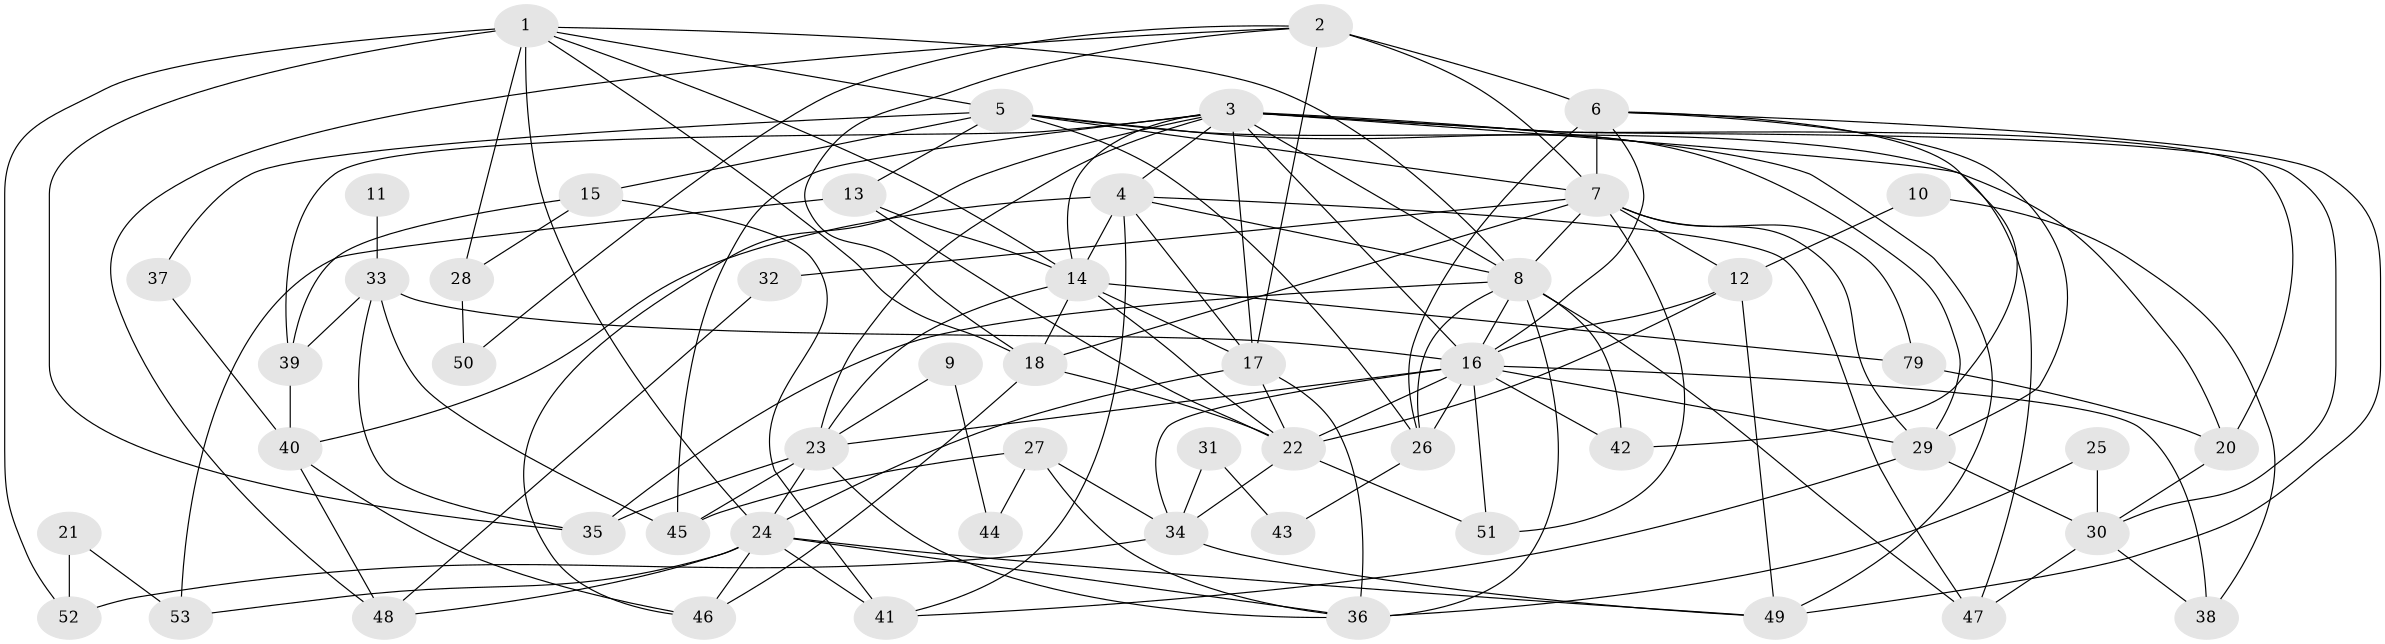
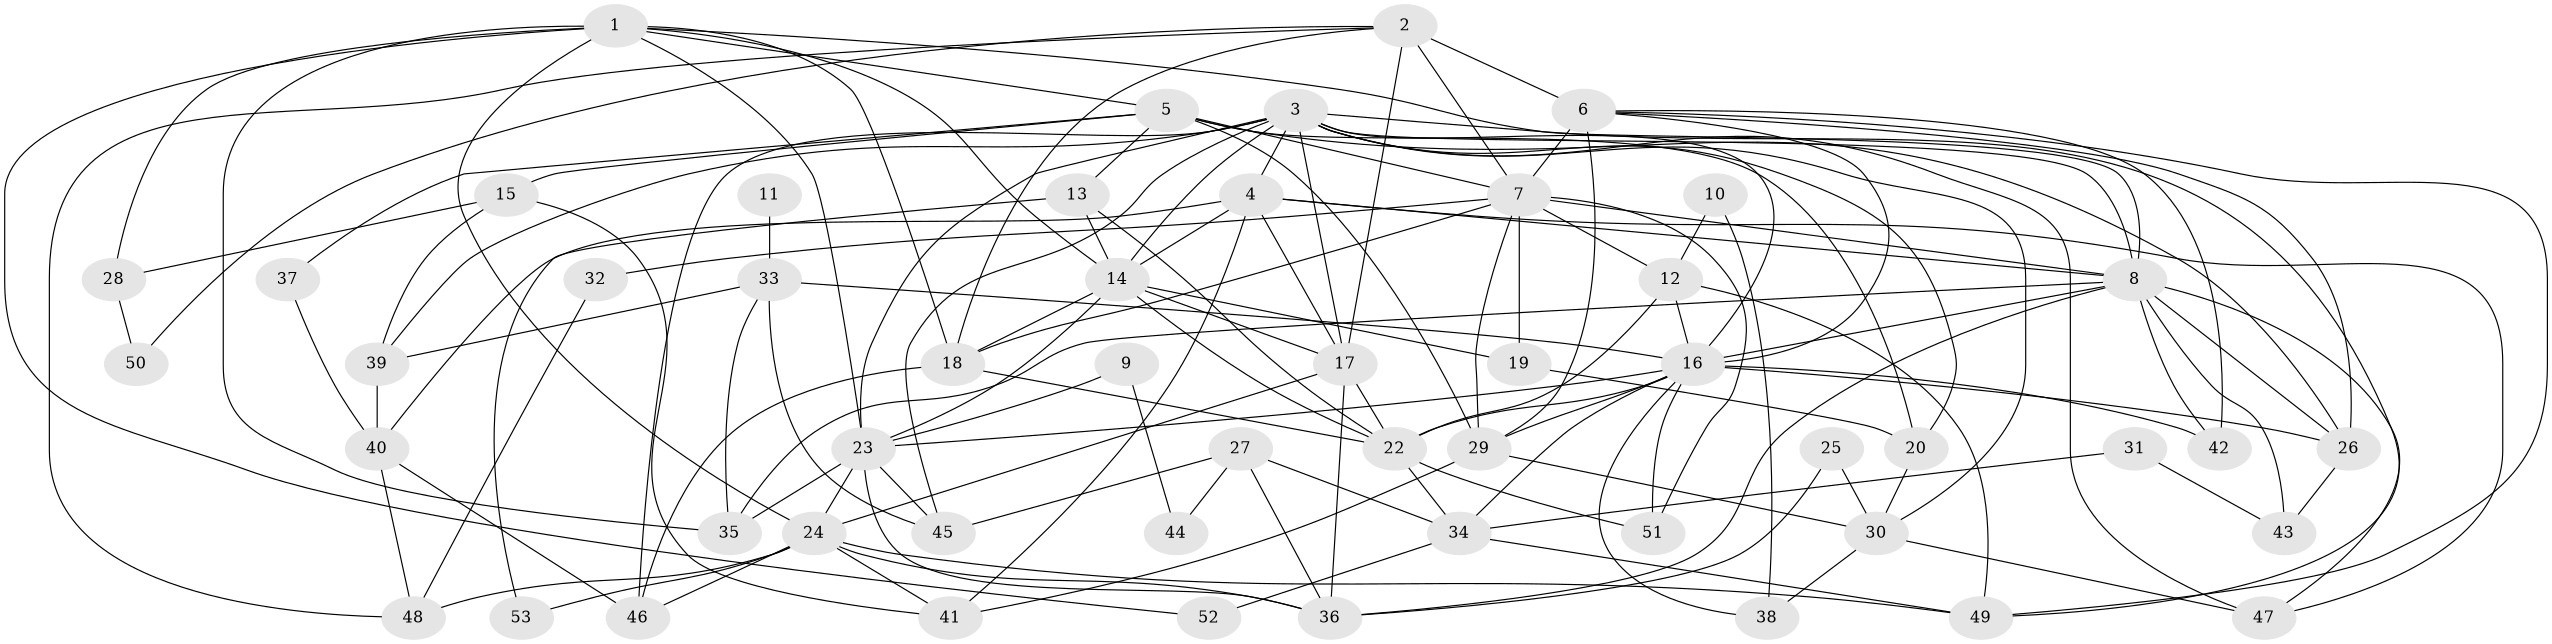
none -> (818, 192)
(1914, 364) -> (1519, 364)
none -> (2230, 400)
(69, 533) -> none
